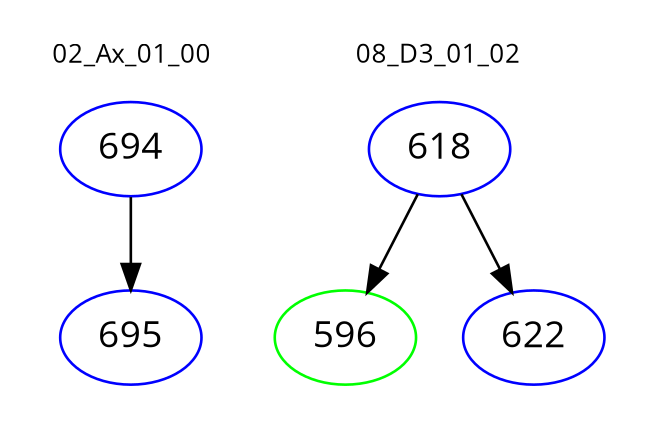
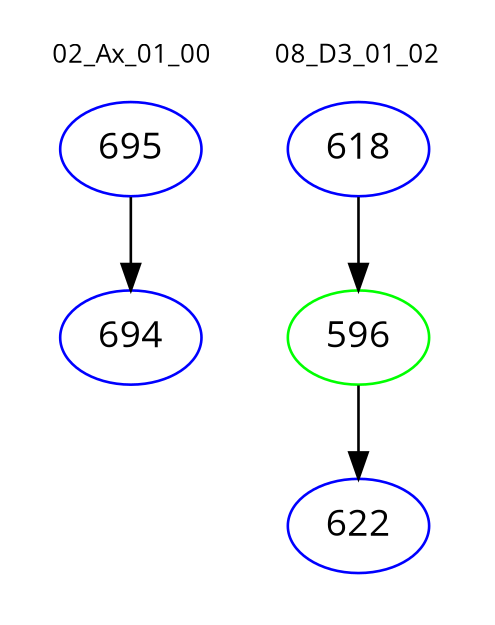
(131, 231) -> (131, 231)
(481, 232) -> (358, 419)
